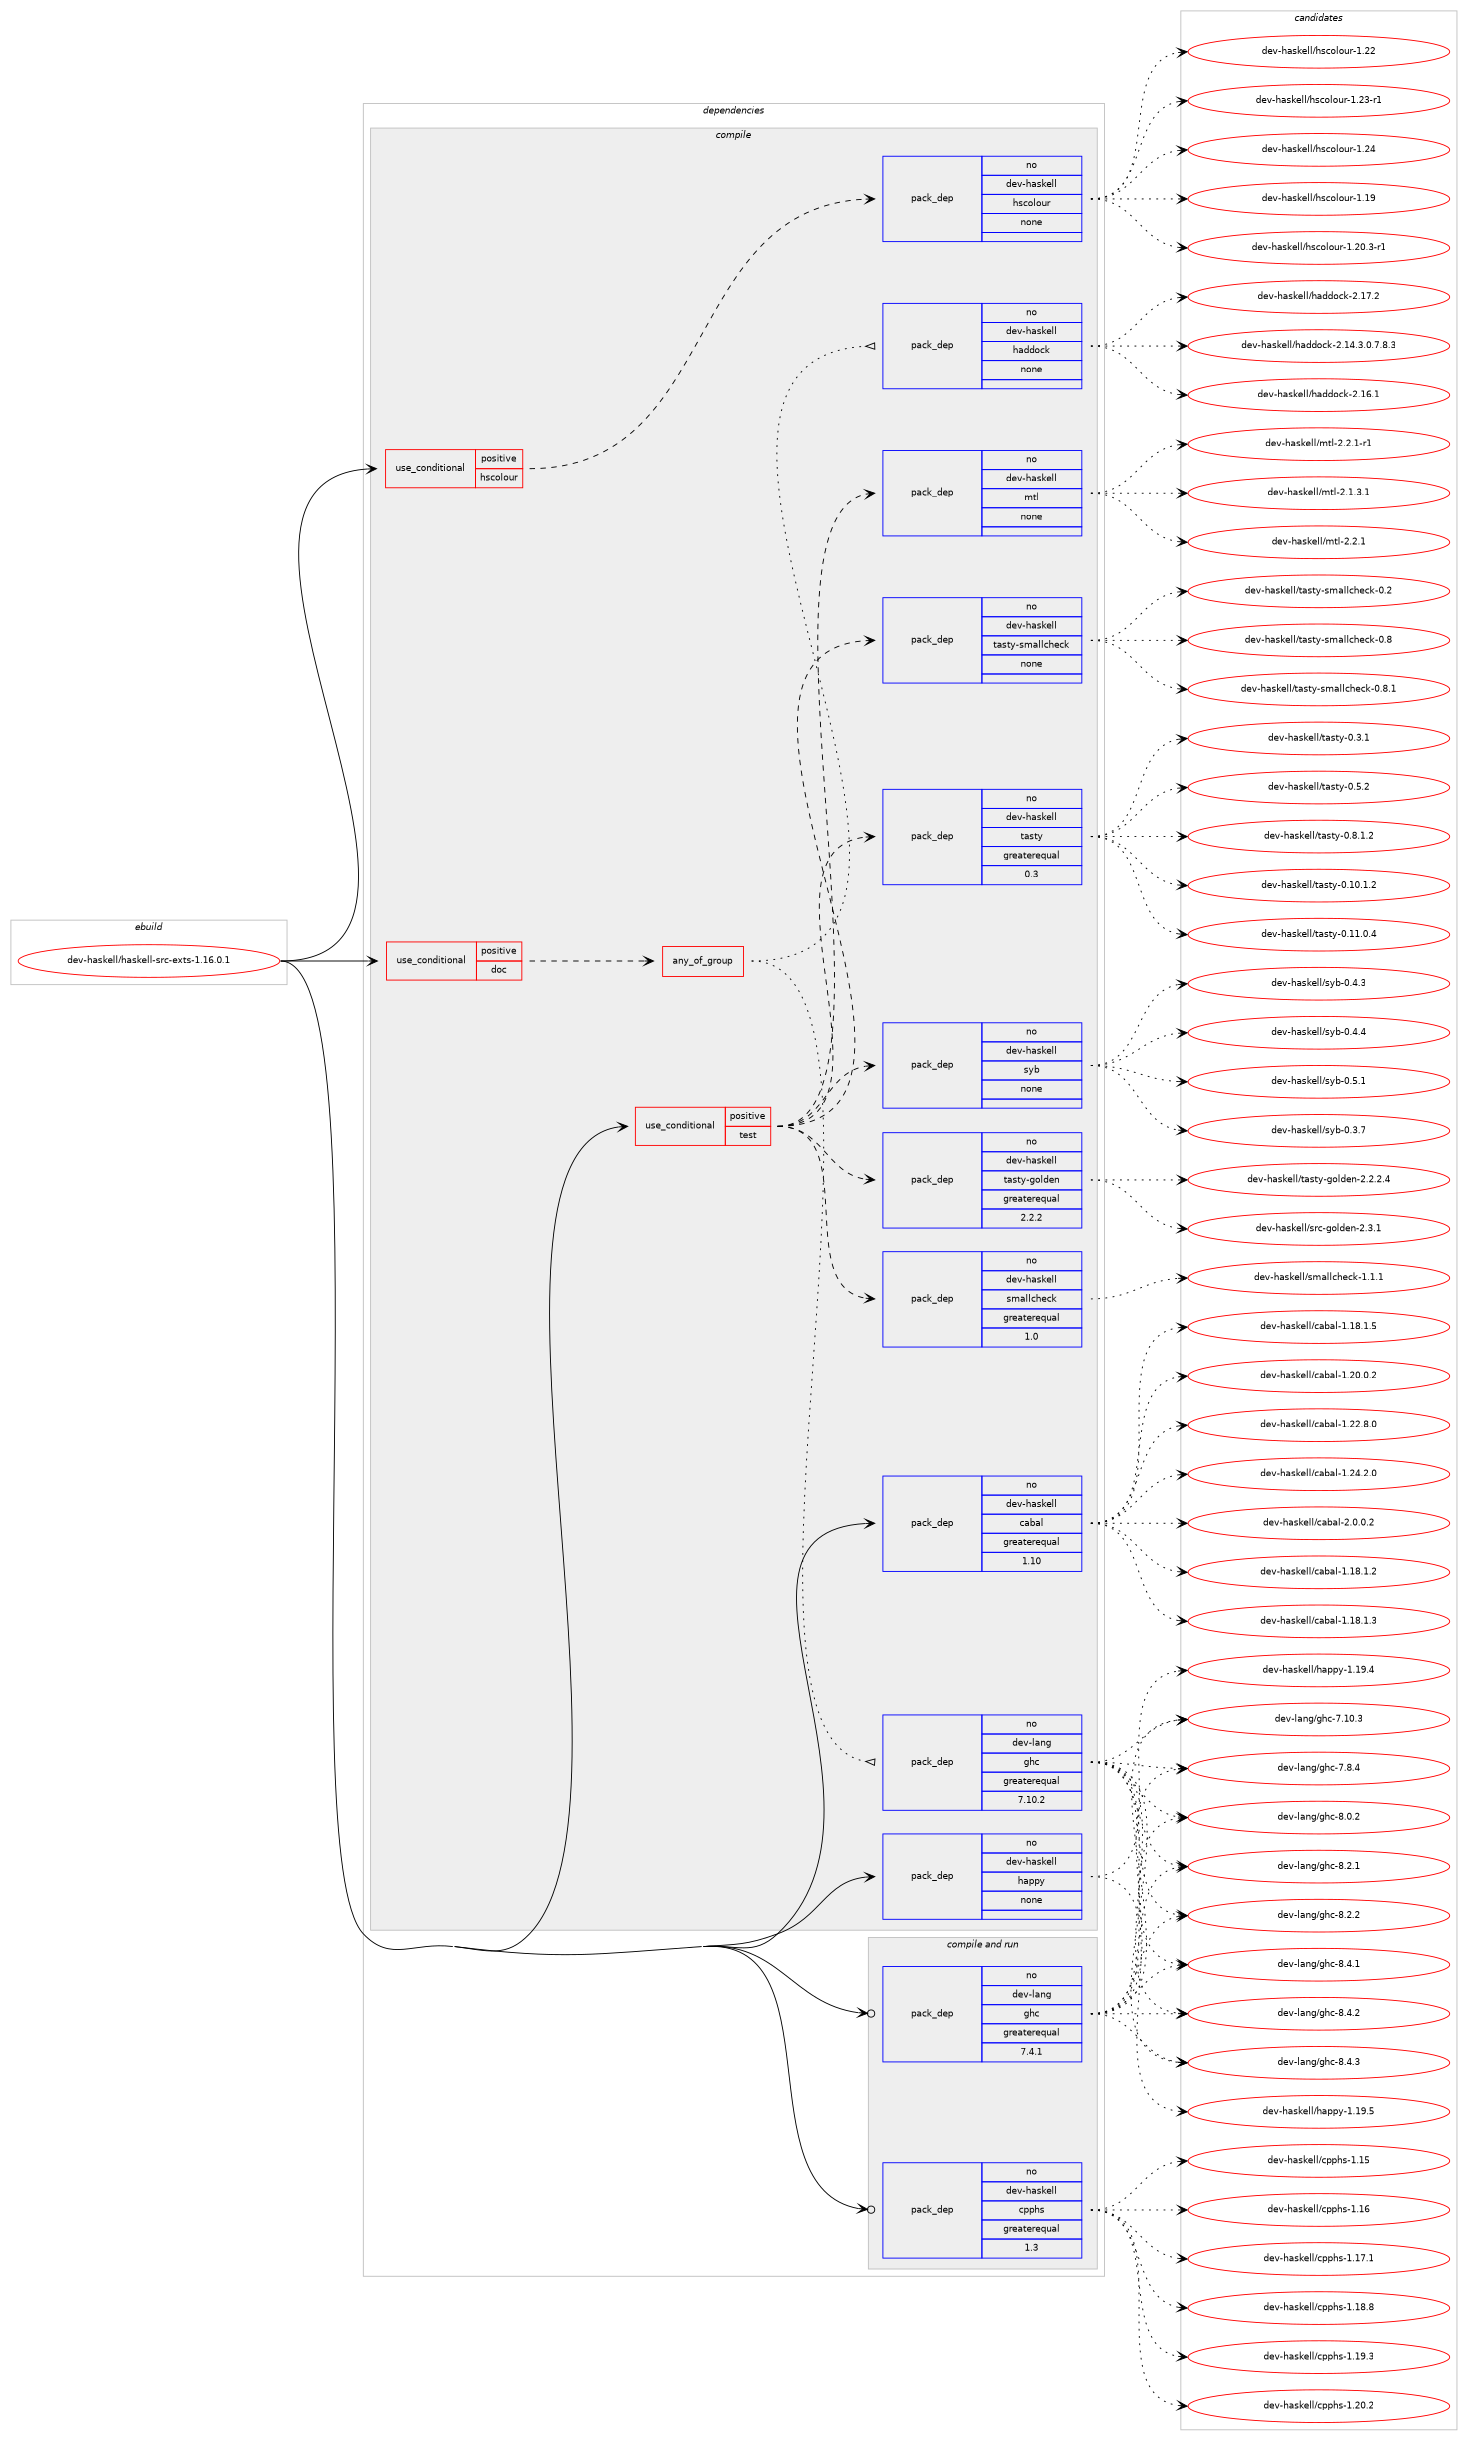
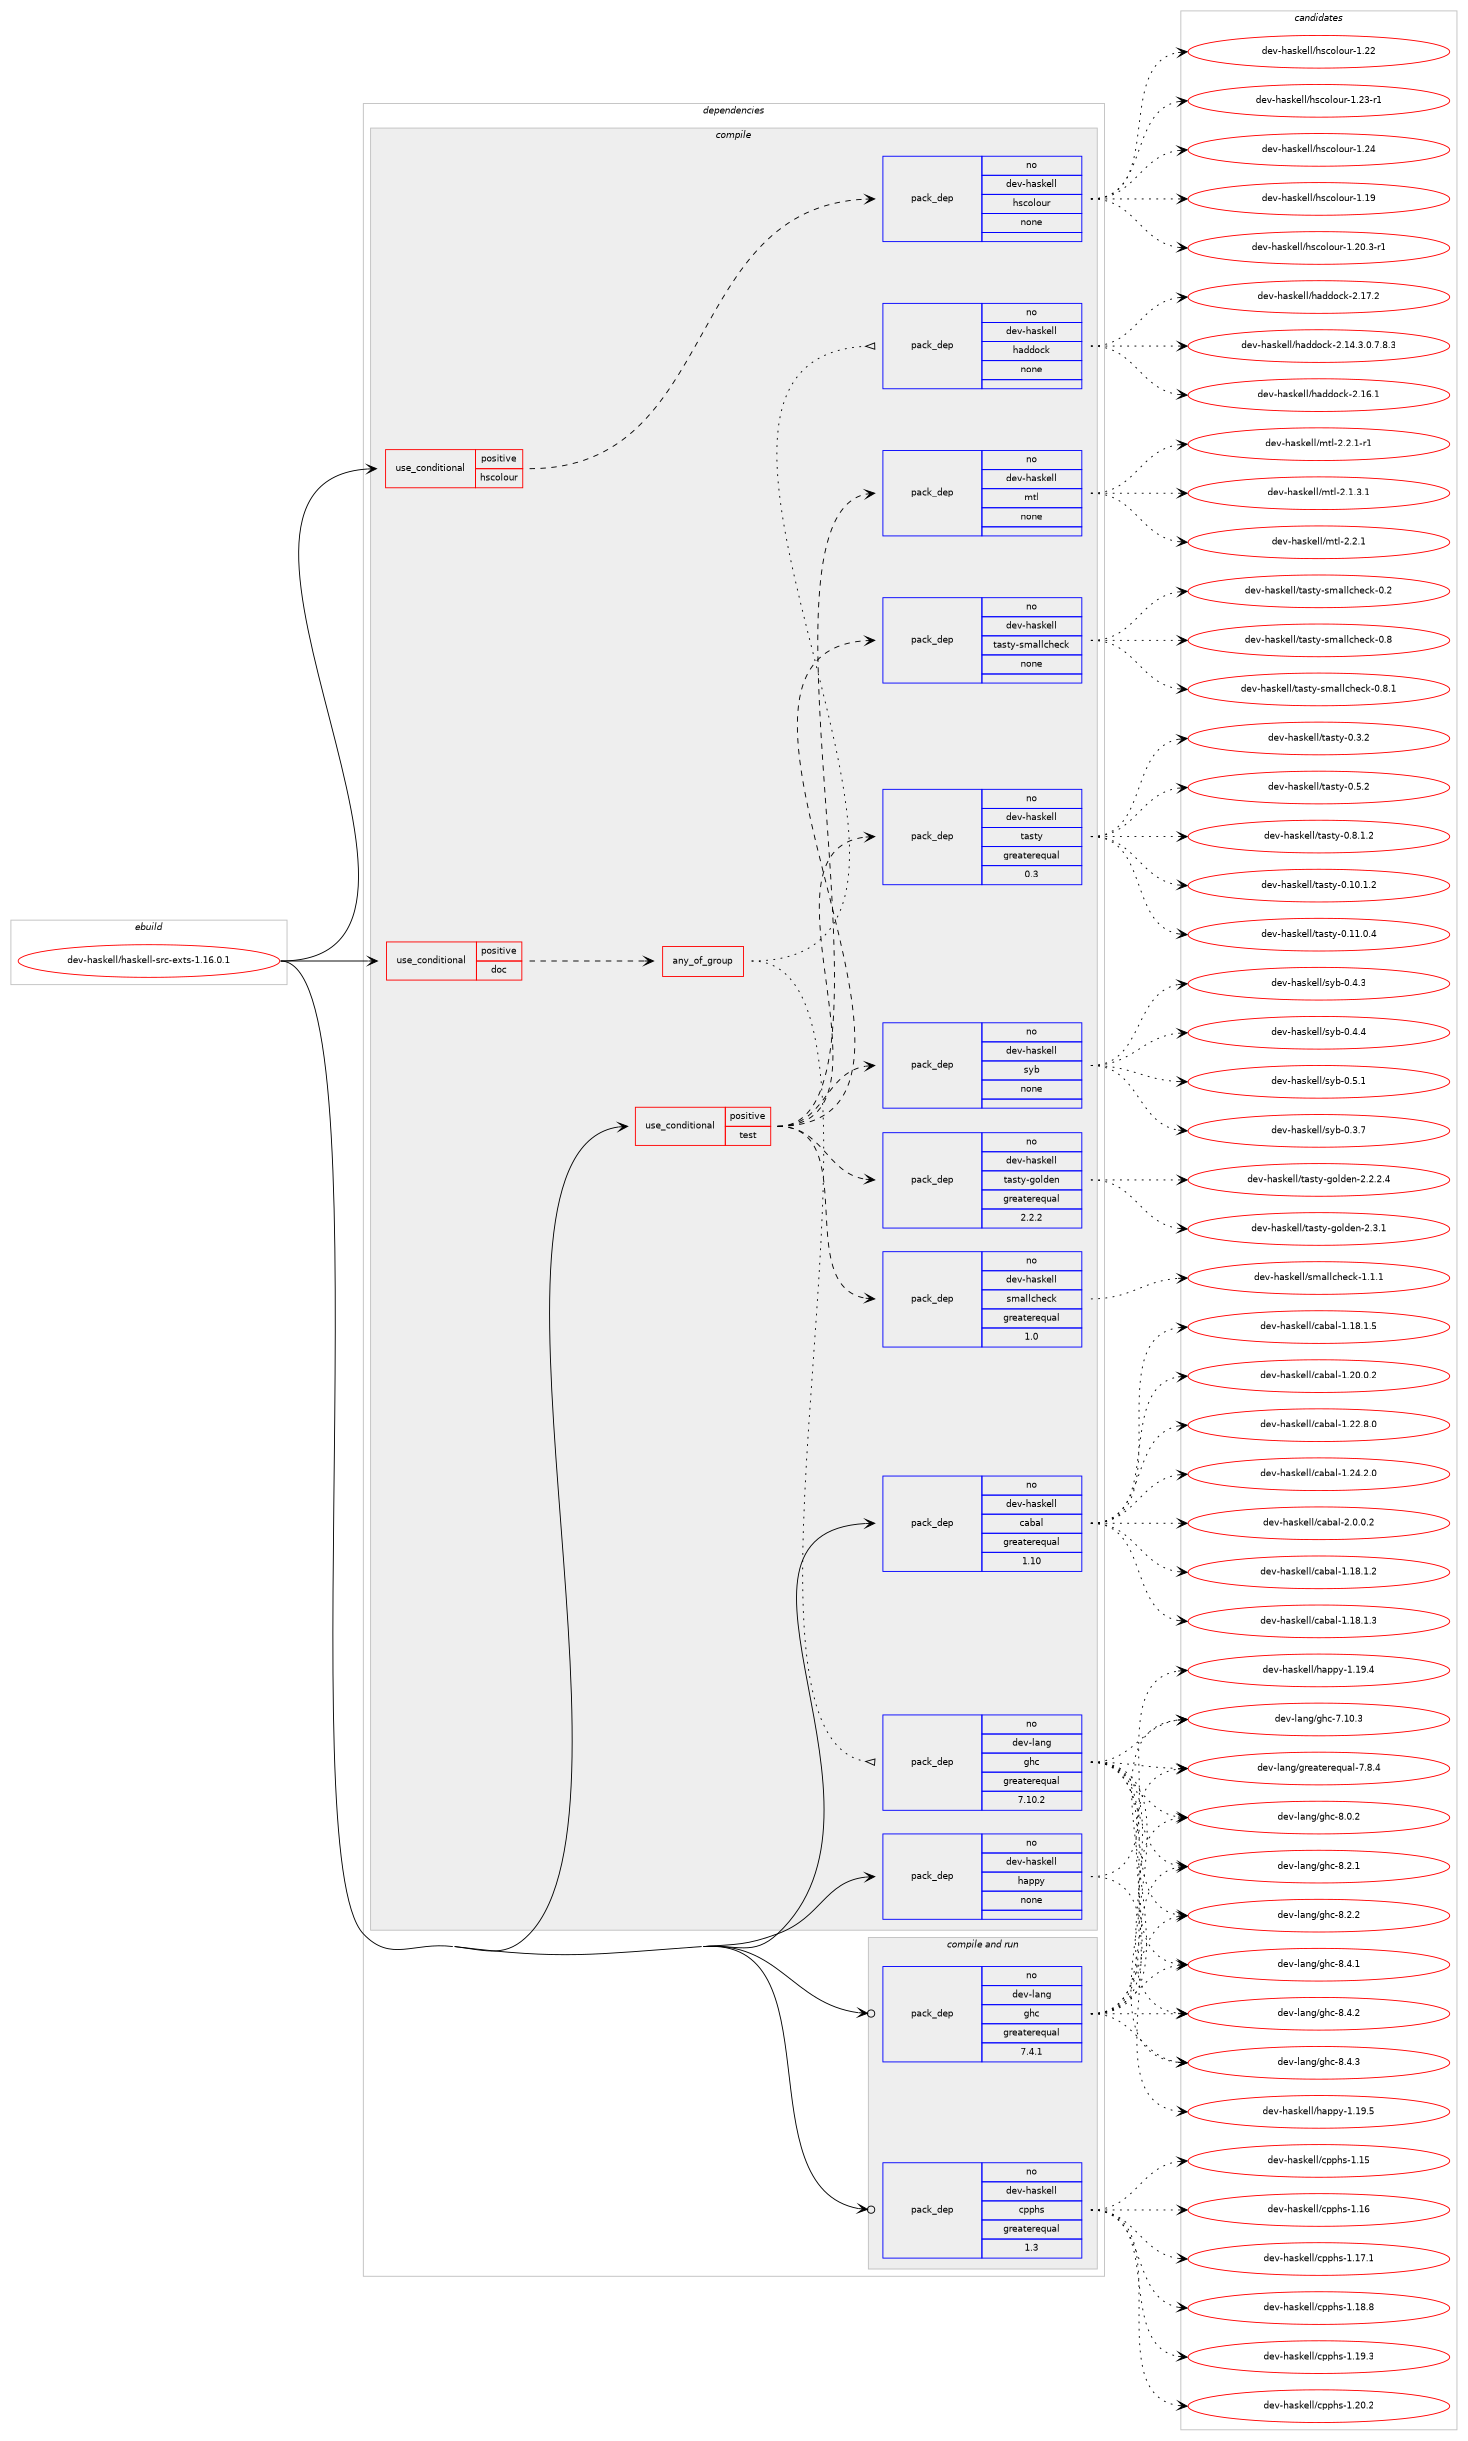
(1319, 738) -> (1319, 738)
(1319, 1229) -> (1319, 1229)
(1319, 1769) -> (1319, 1769)
